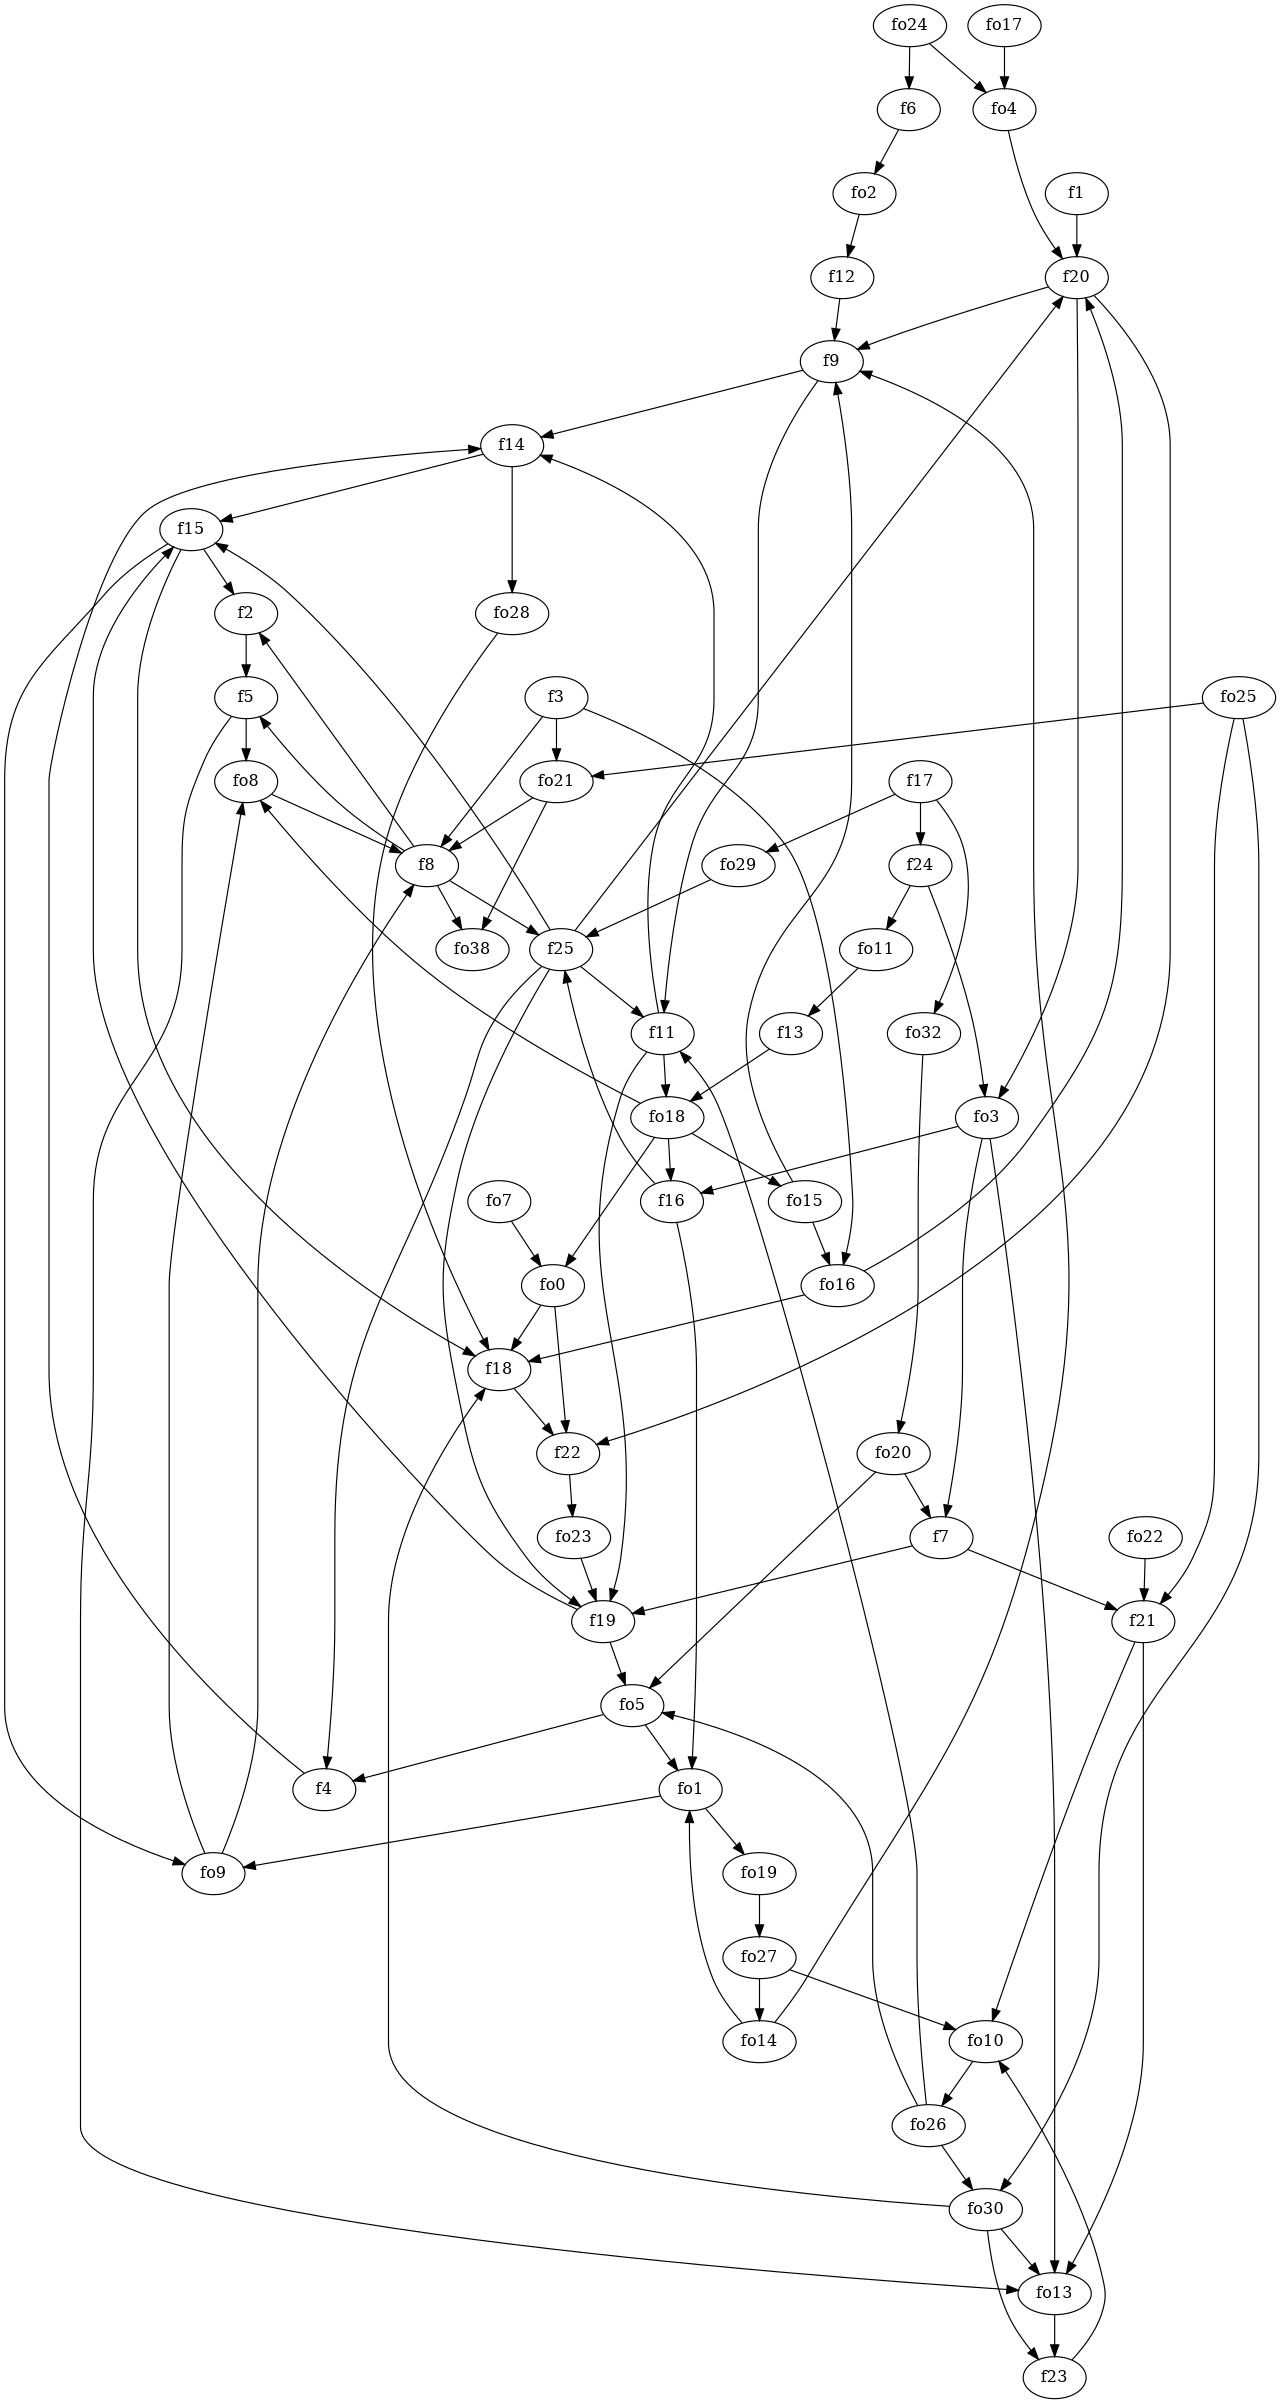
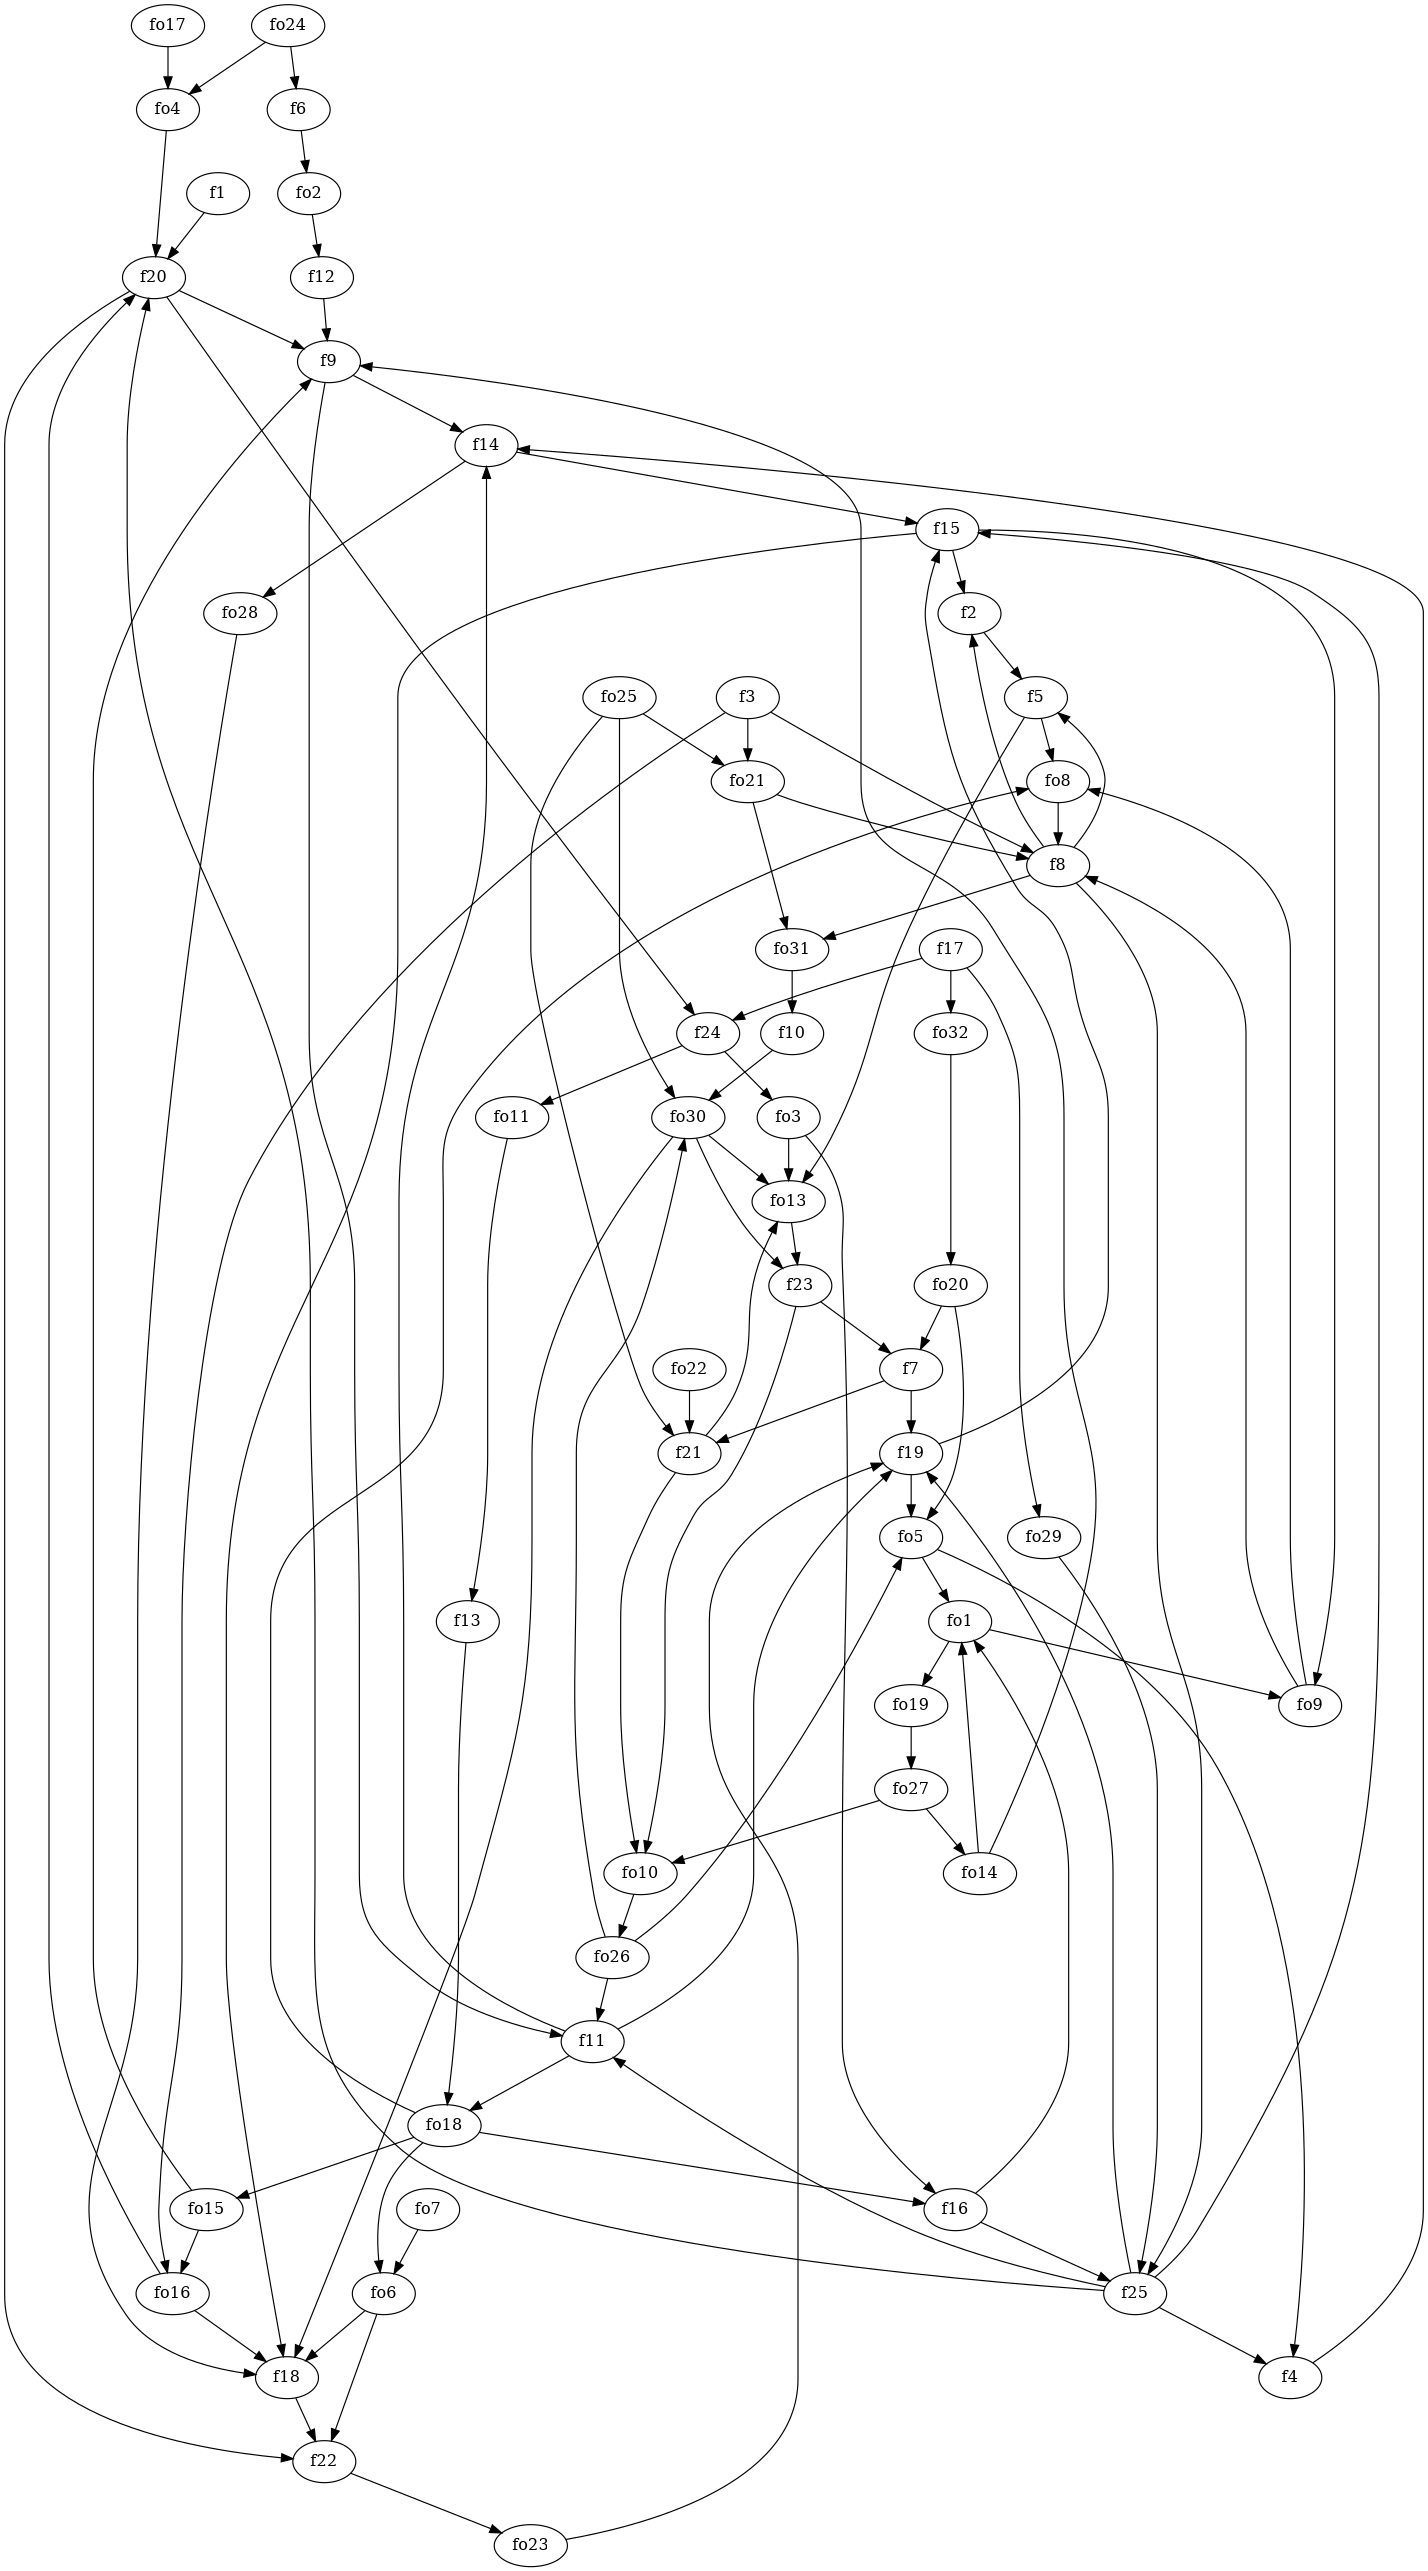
(1078, 700) -> (410, 636)
(473, 950) -> (792, 950)
none -> (792, 1034)
(553, 1286) -> (384, 2294)
(963, 1321) -> (852, 1325)
